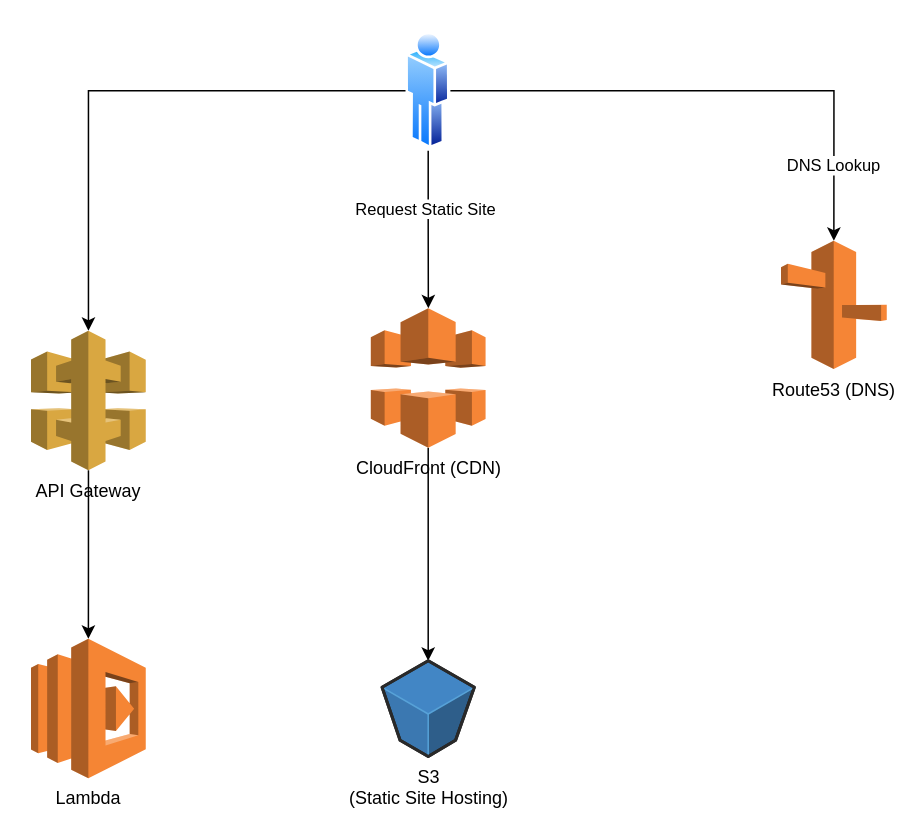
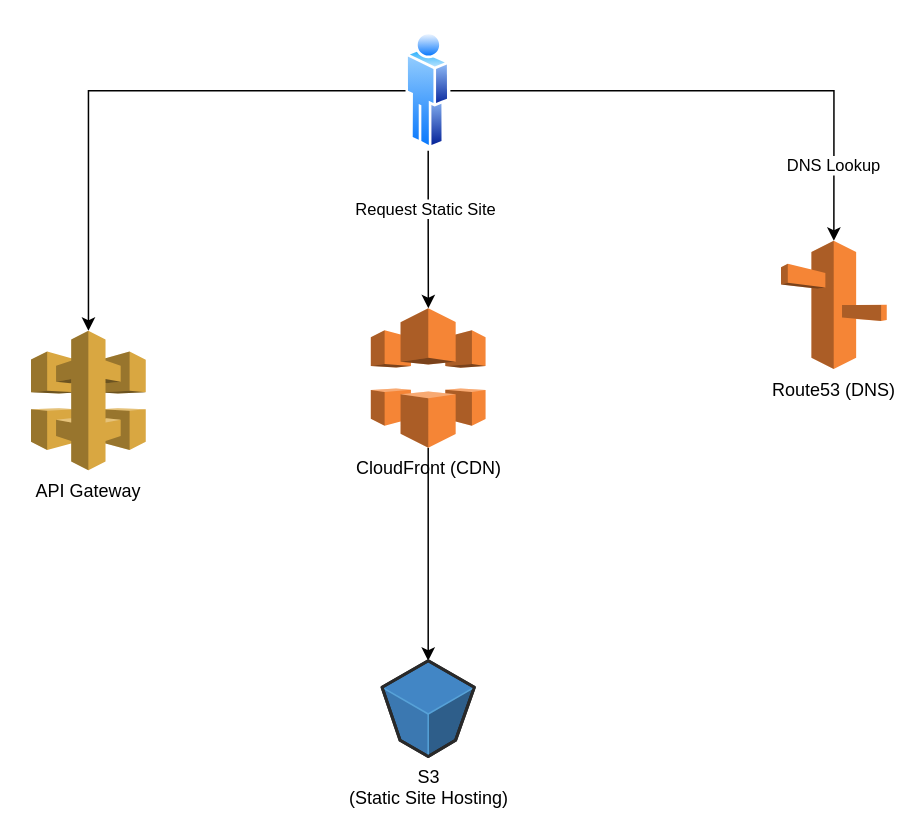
(88, 550) -> none
(88, 709) -> none
